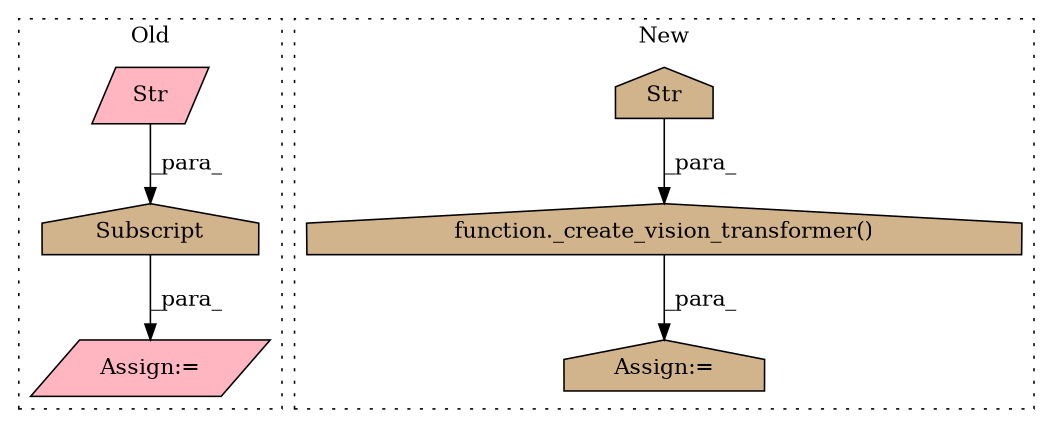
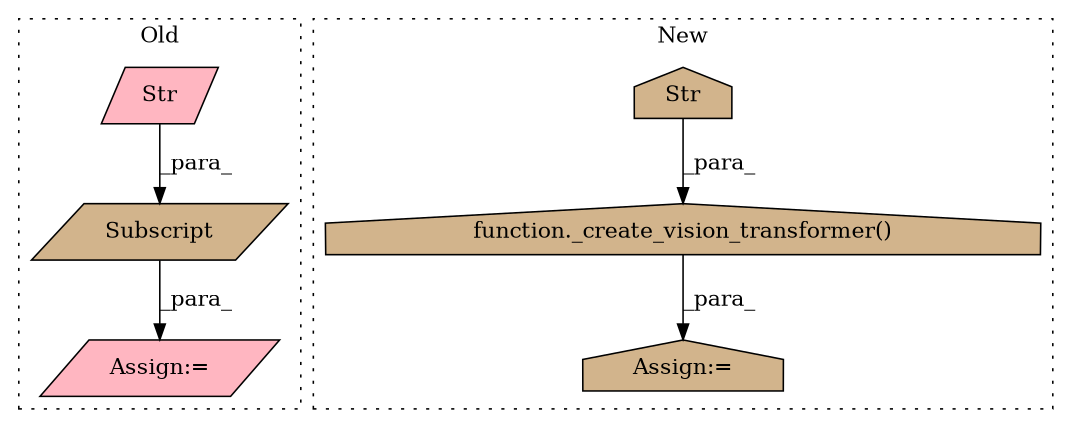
(150, 232) -> (160, 232)
